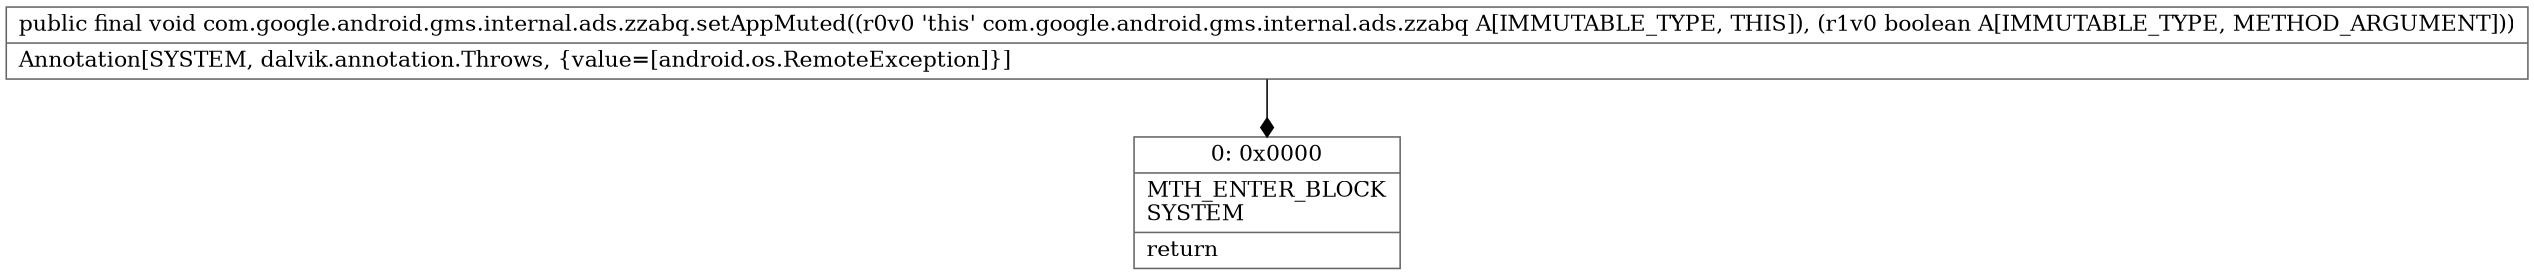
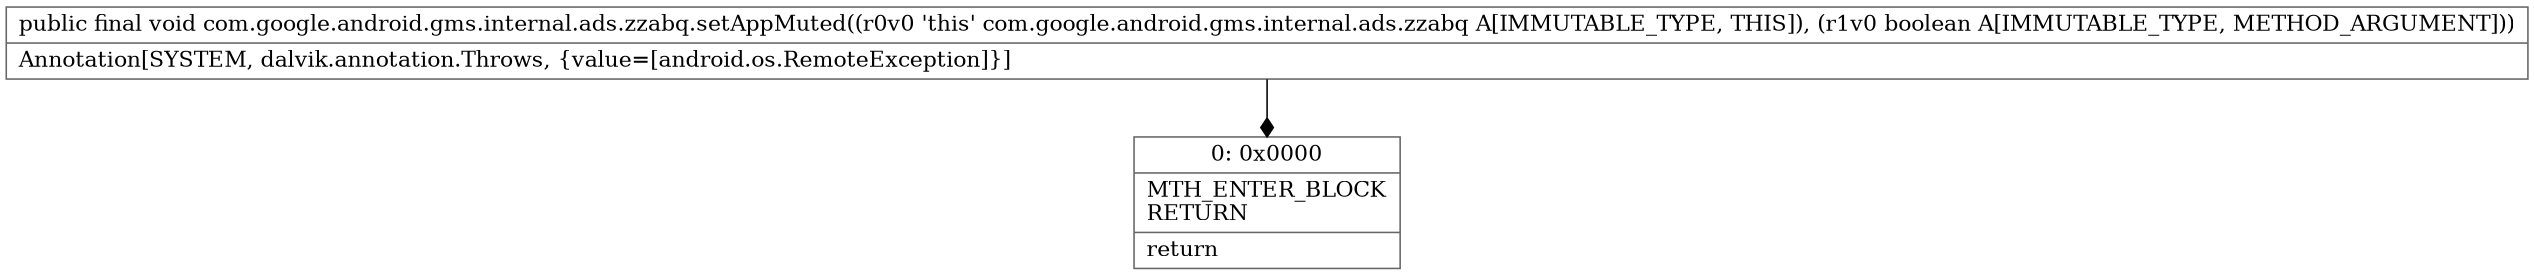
(1196, 214) -> (1197, 214)
